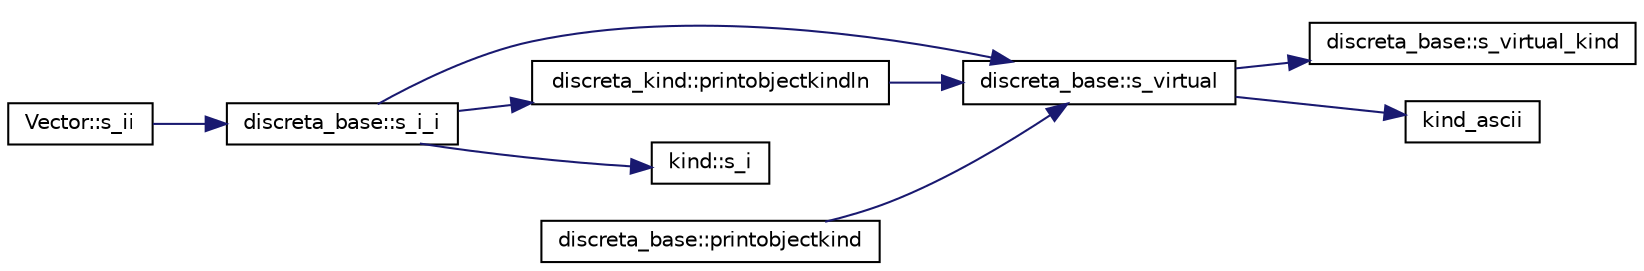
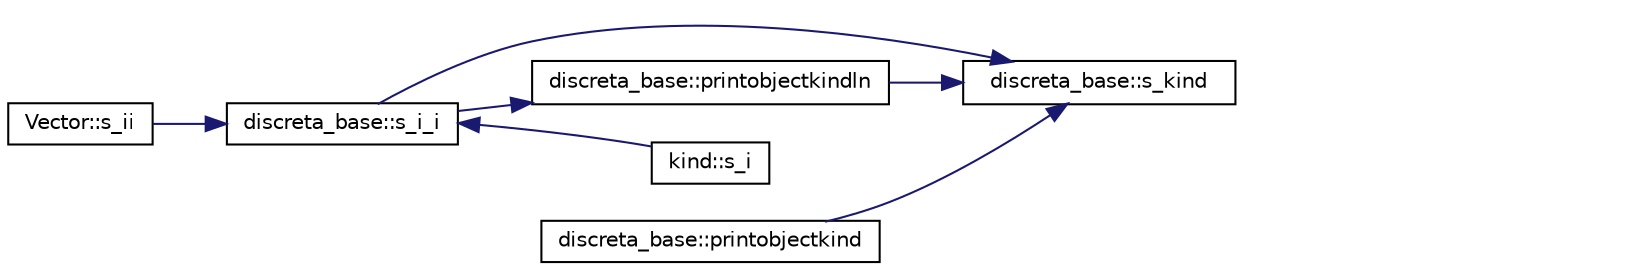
(1473, 43) -> none
(711, 83) -> (711, 83)
(1099, 83) -> (1099, 83)
(1473, 122) -> none
(525, 157) -> (566, 134)
